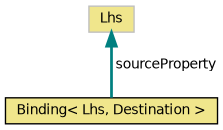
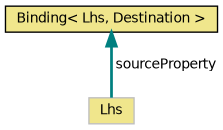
(111, 72) -> (111, 72)
